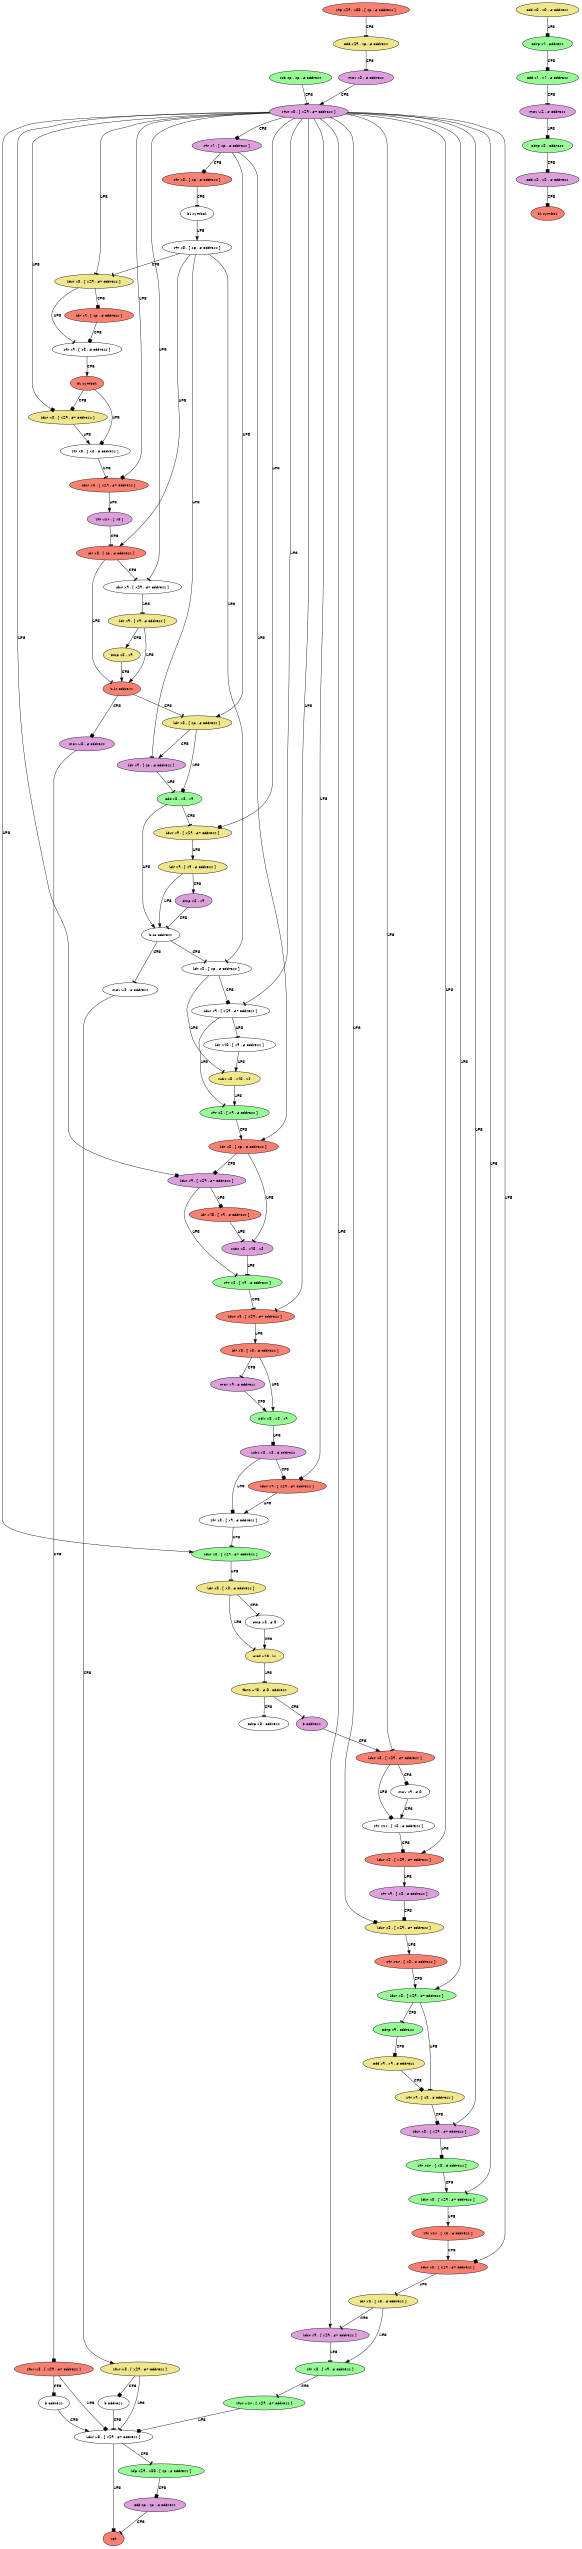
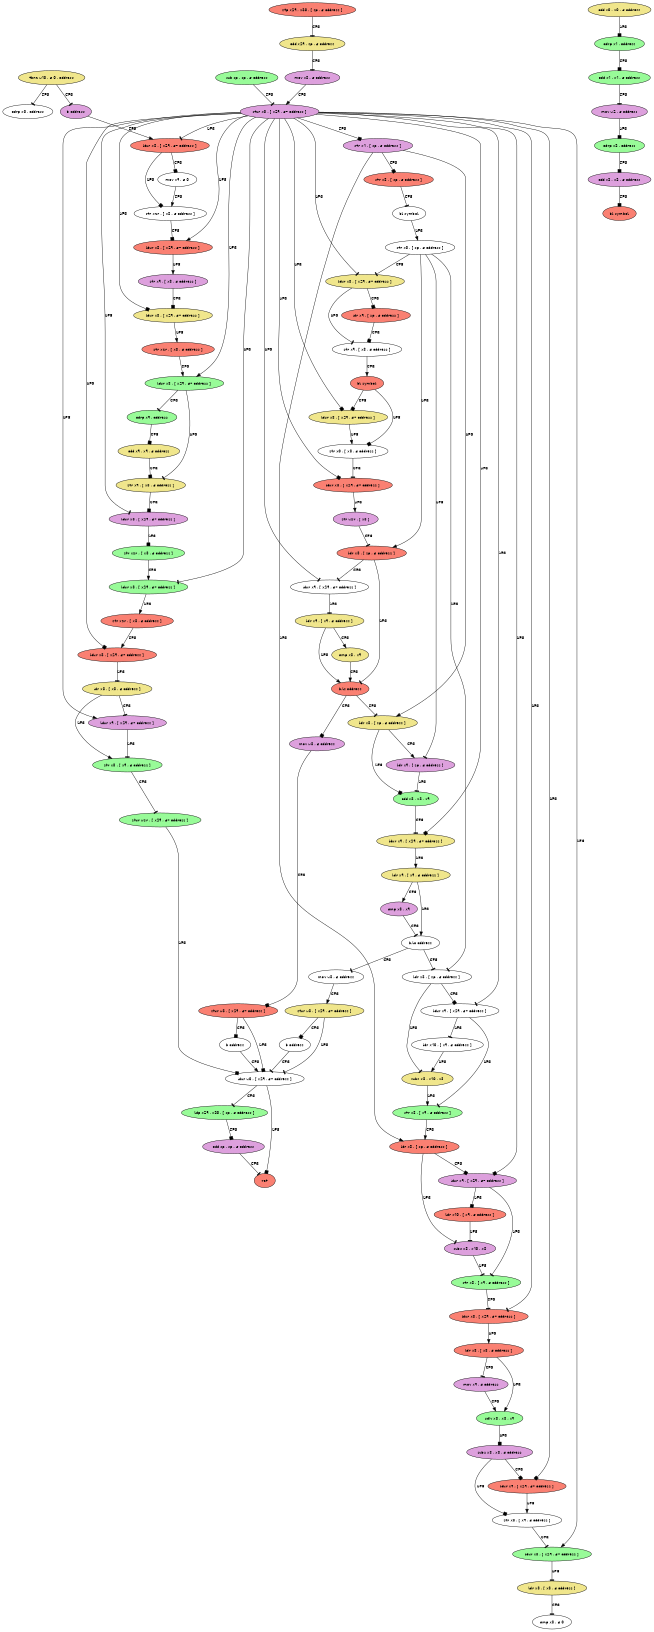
(143, 861) -> none
(265, 1656) -> none
